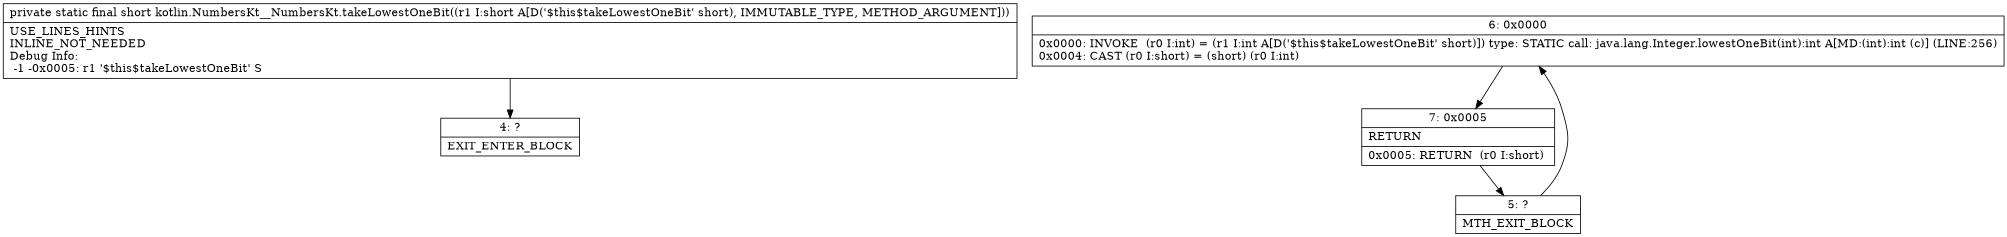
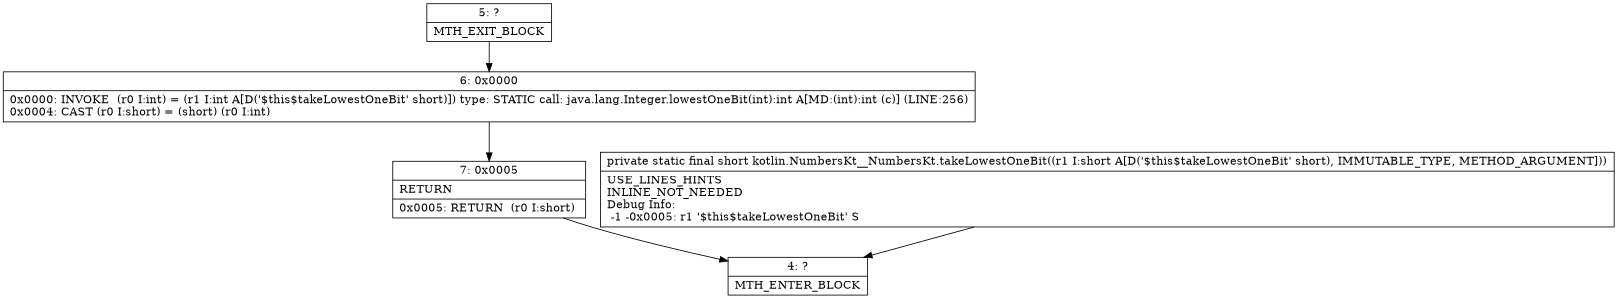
(510, 146) -> (798, 285)
(1489, 177) -> (641, 241)
